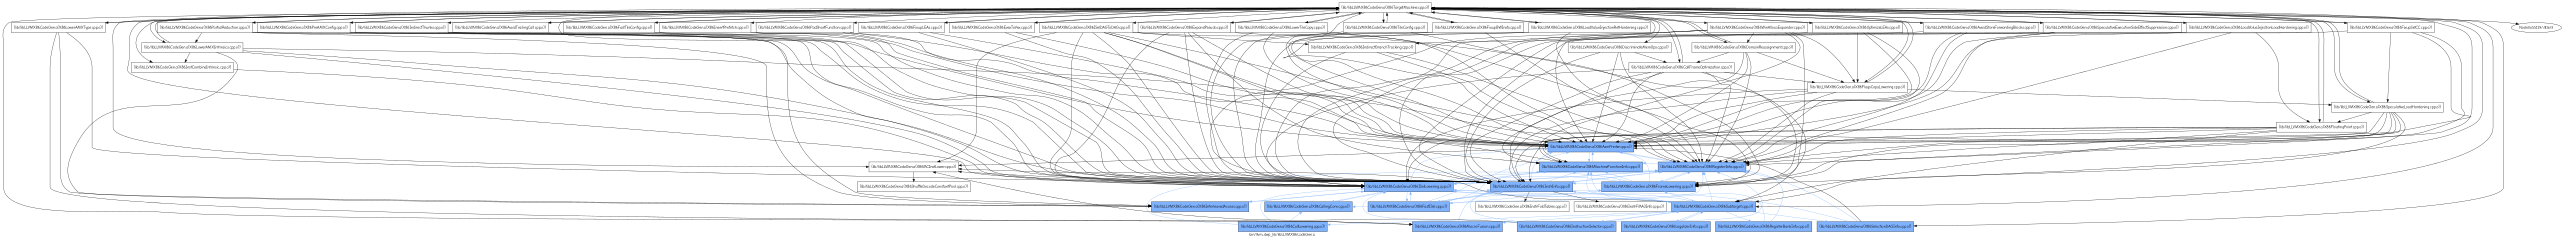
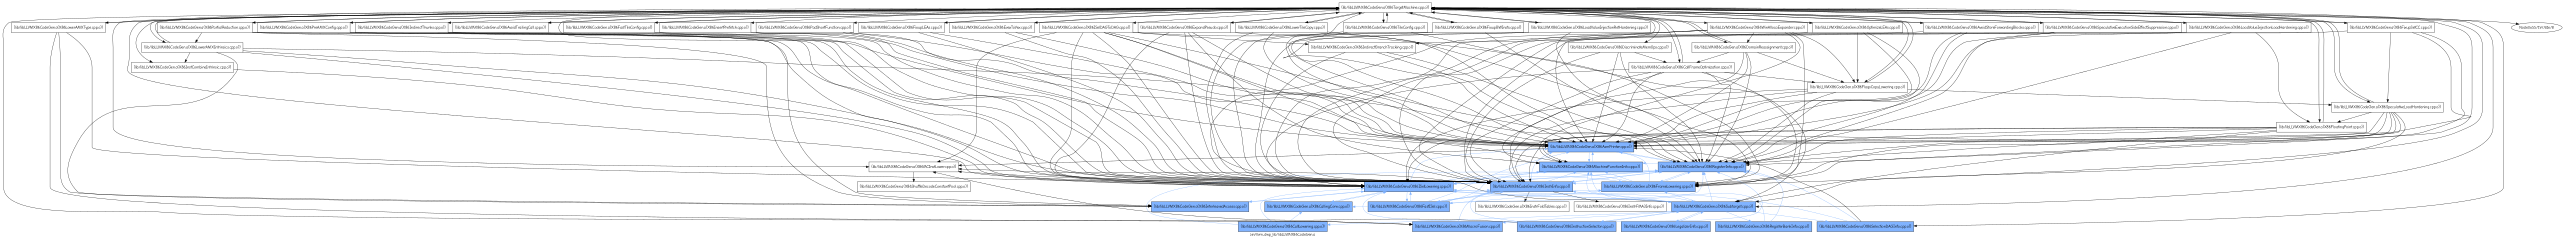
(2536, 28) -> (2537, 28)
